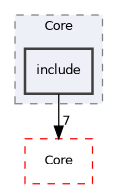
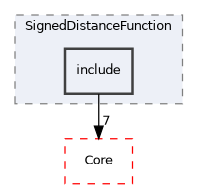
(59, 27) -> (99, 27)
